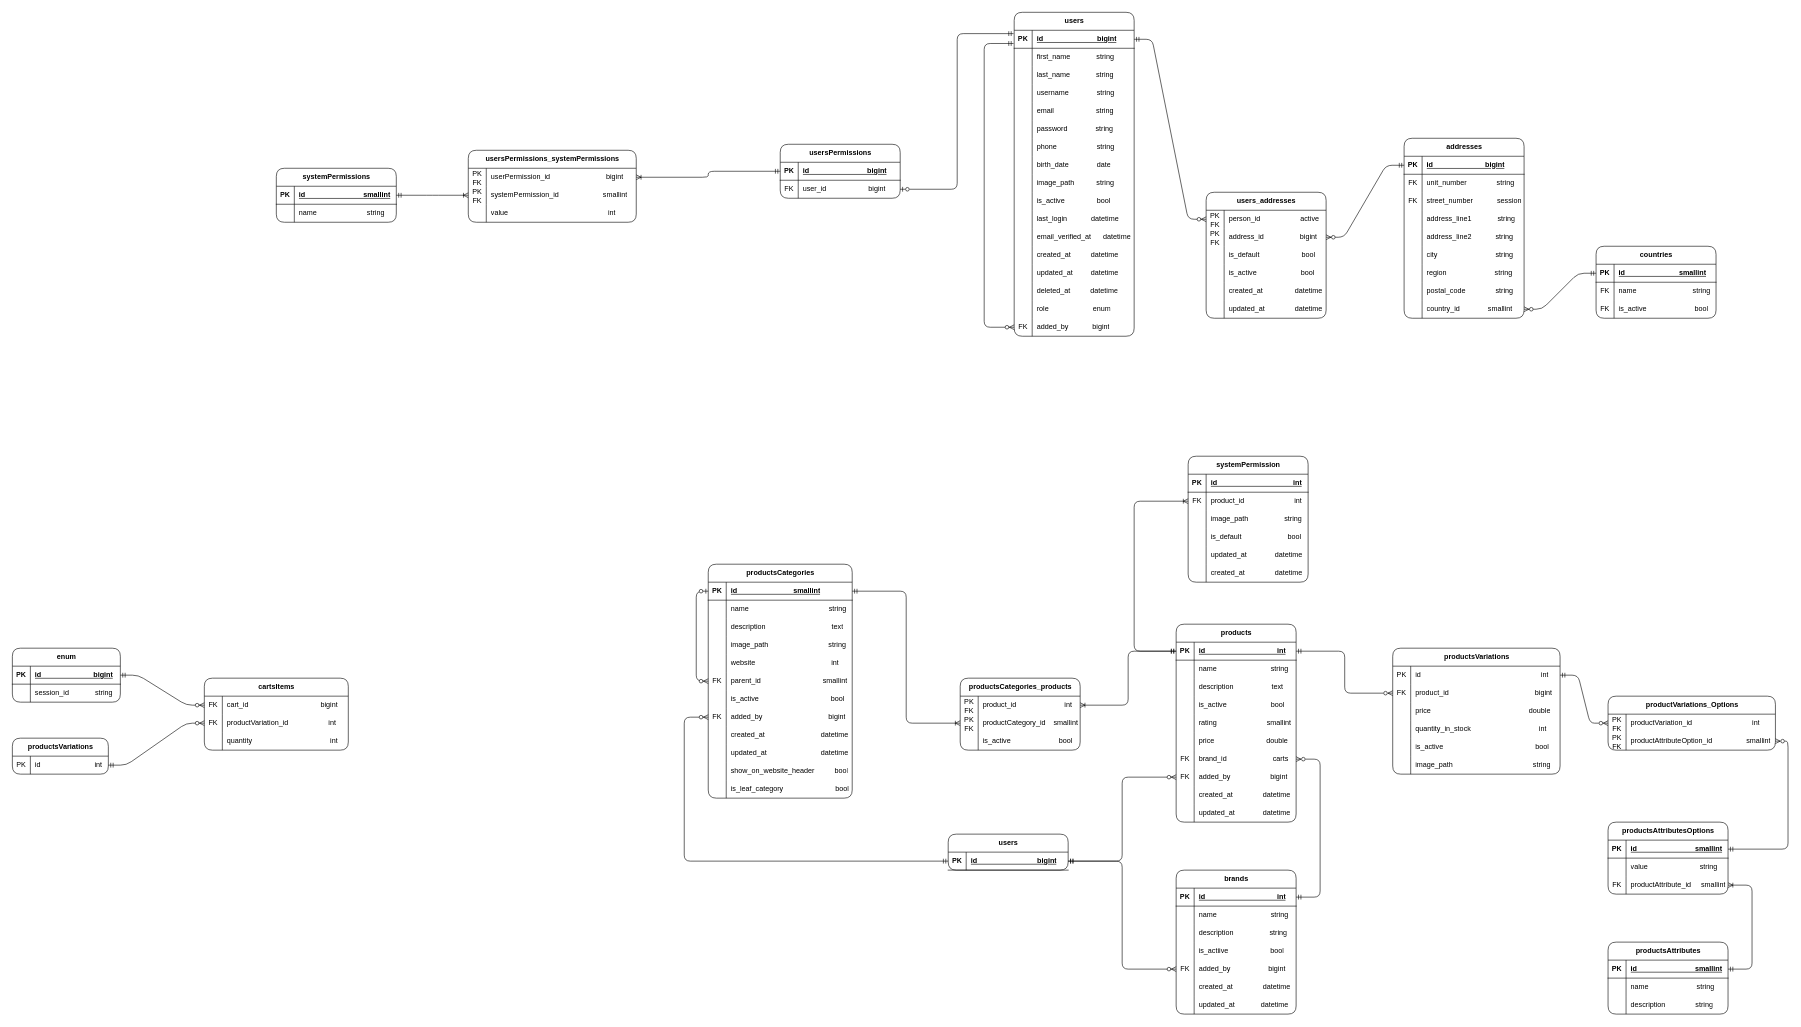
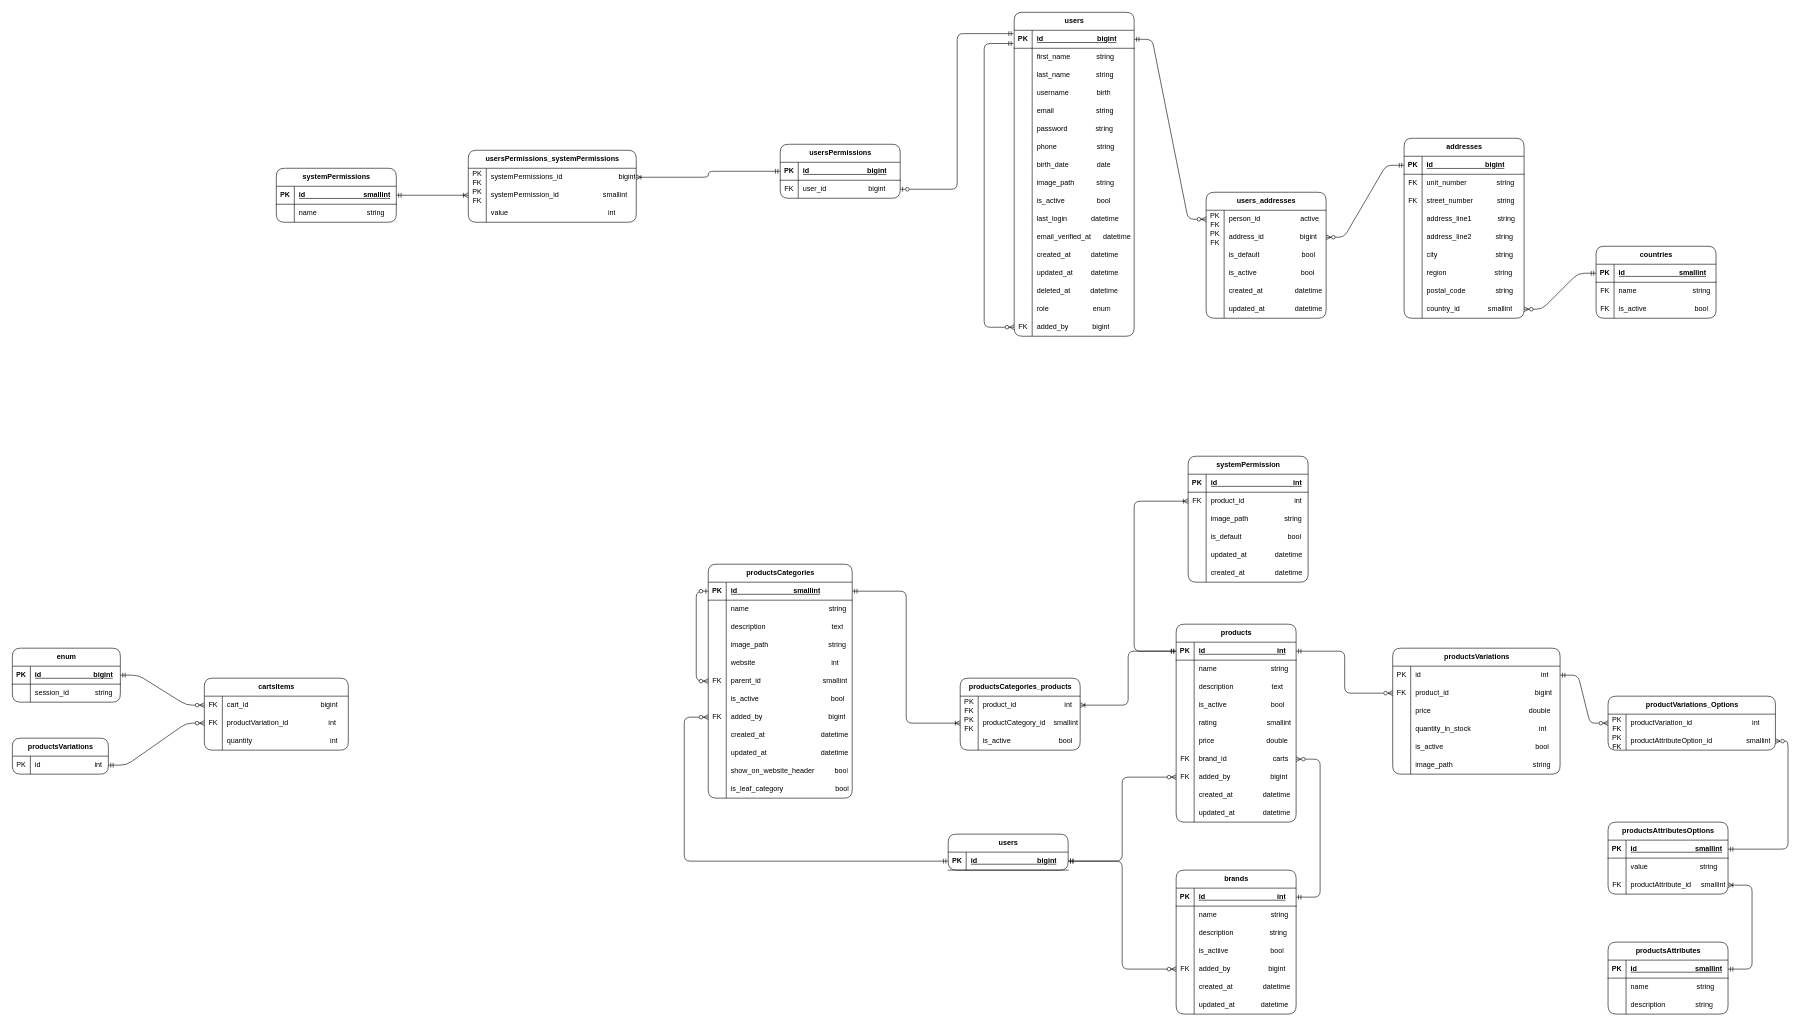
(1086, 93) -> (1084, 93)
(564, 177) -> (564, 177)
(1476, 201) -> (1476, 201)
